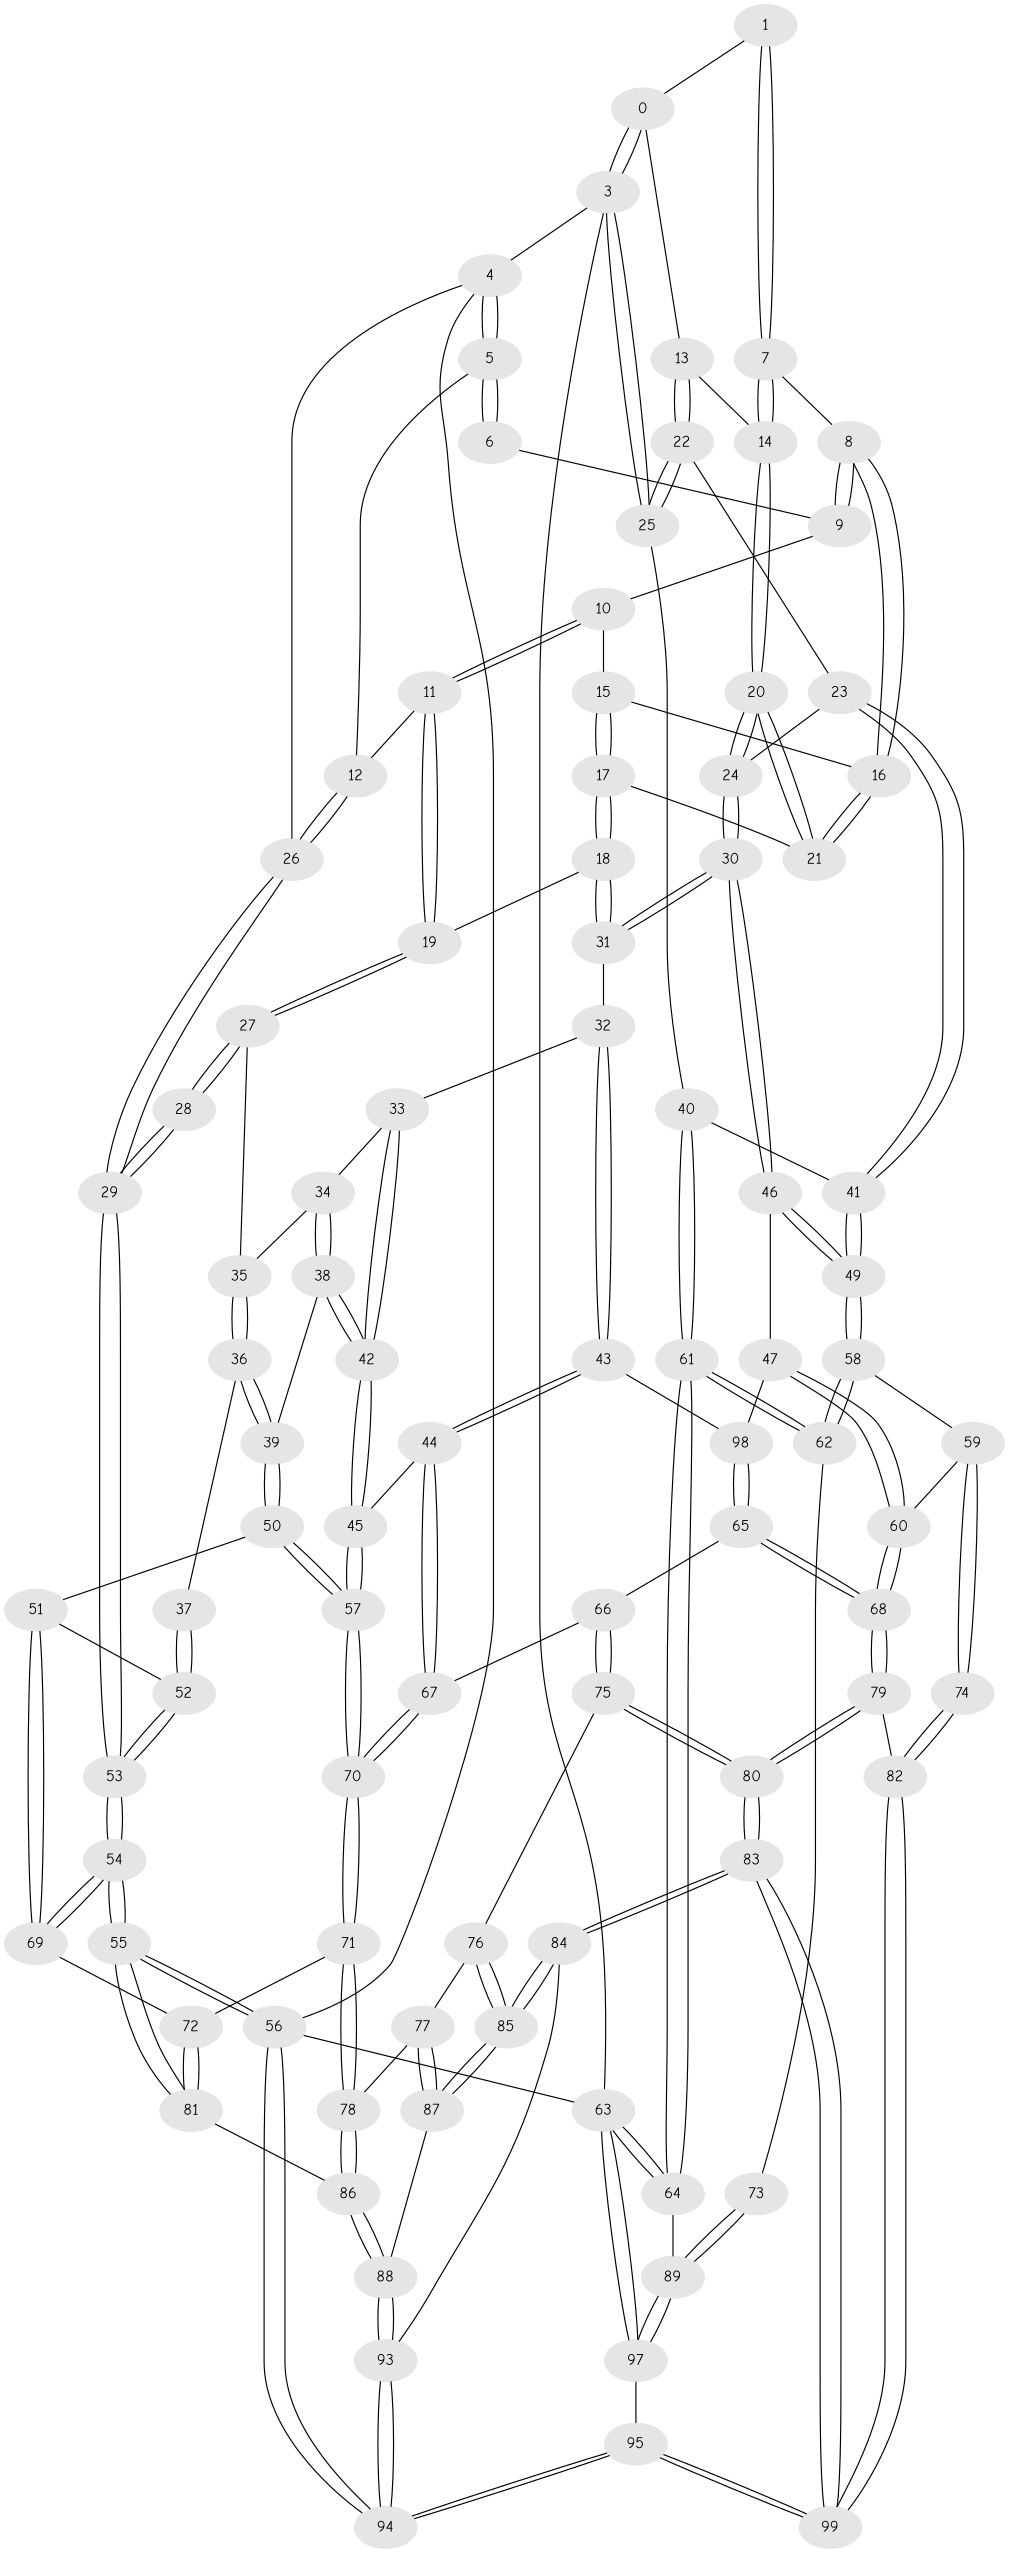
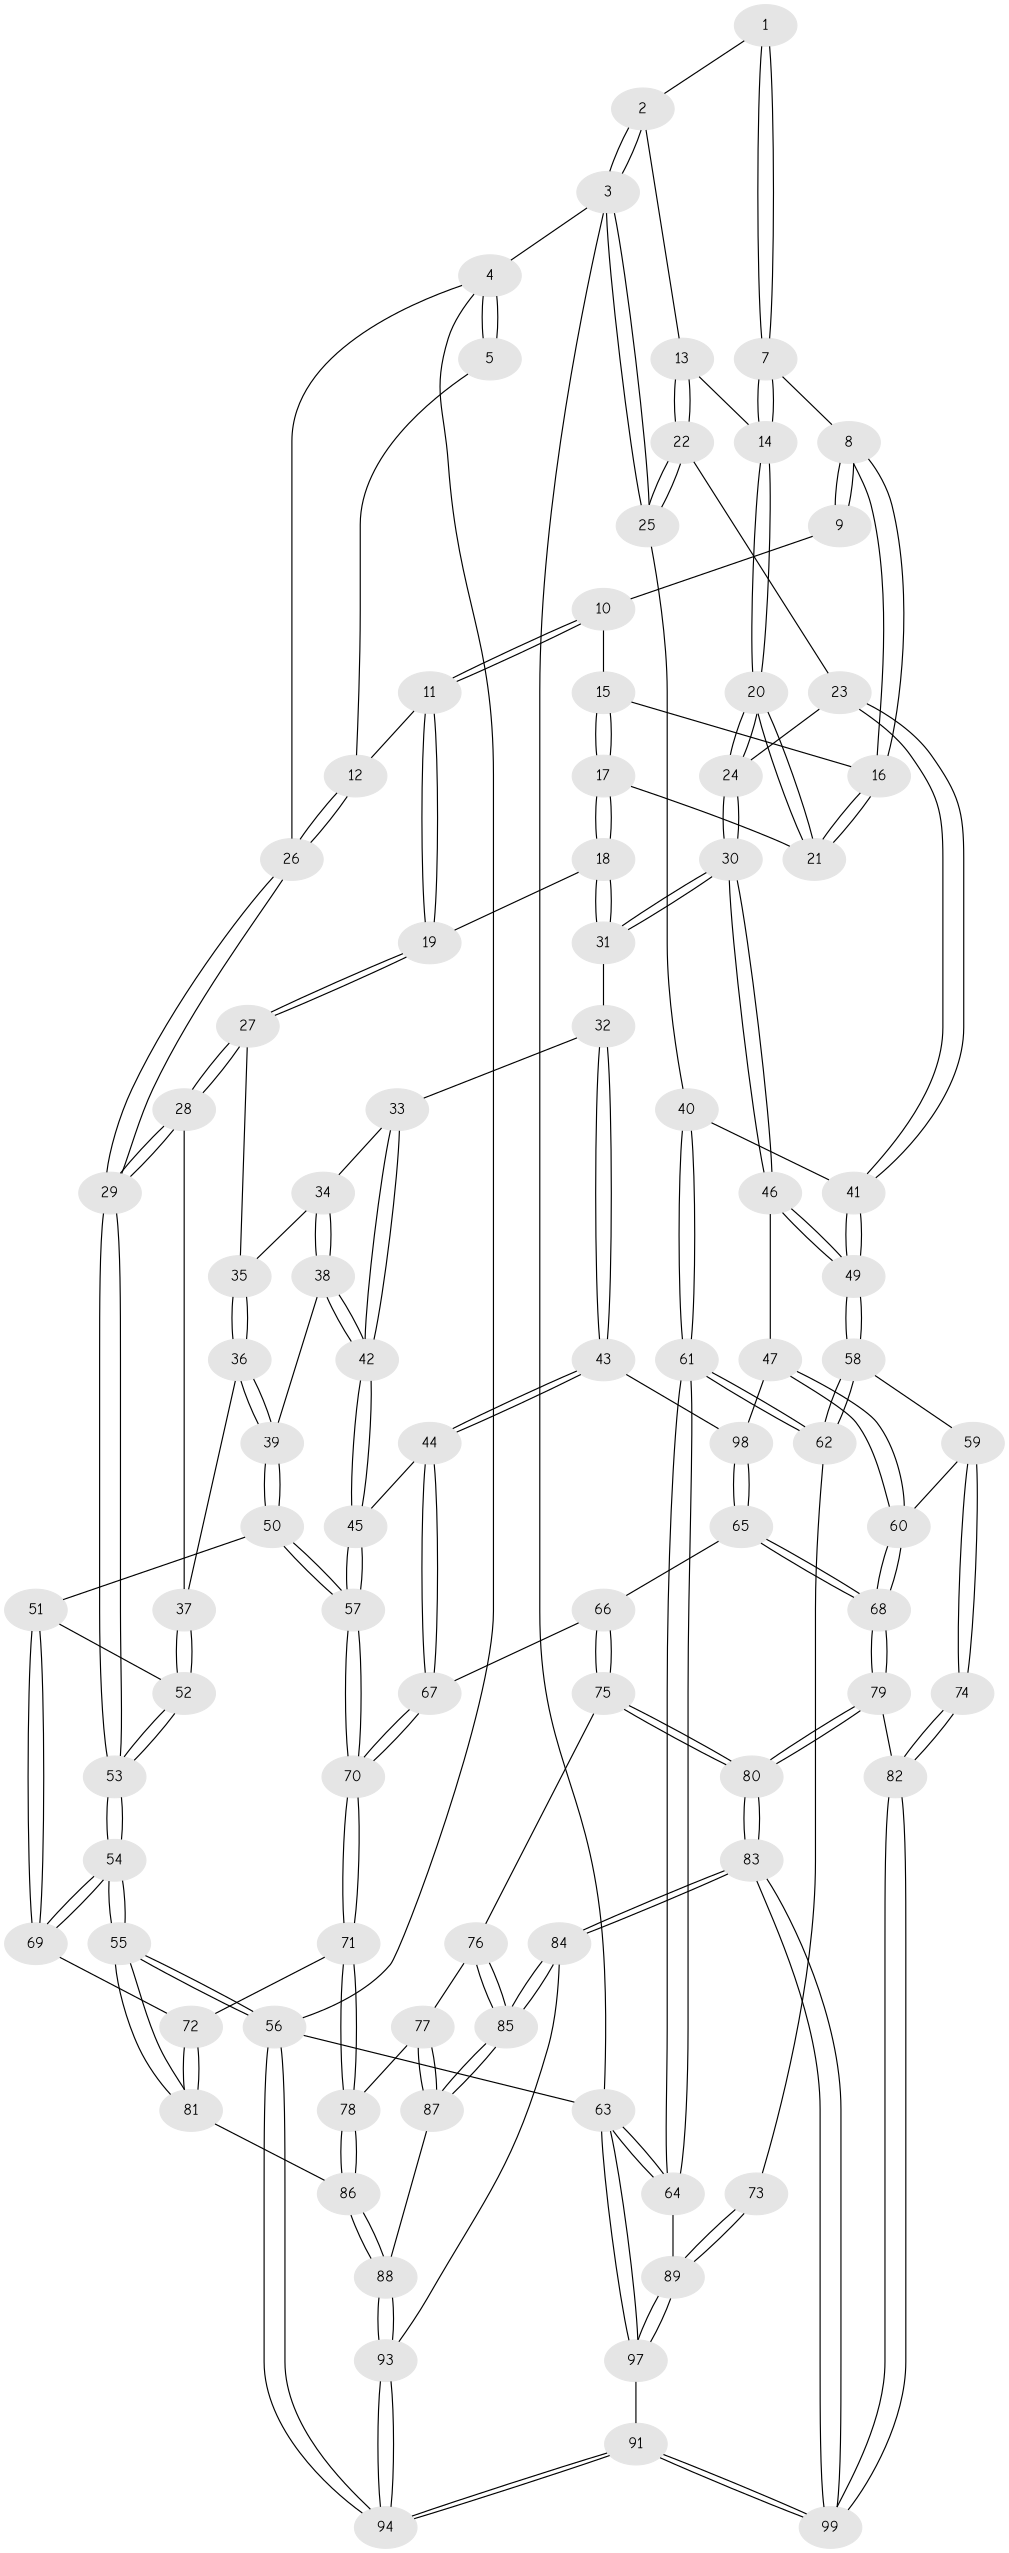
(643, 109) -> (643, 109)
(490, 442) -> none
none -> (184, 1360)
(636, 2444) -> (636, 2444)
